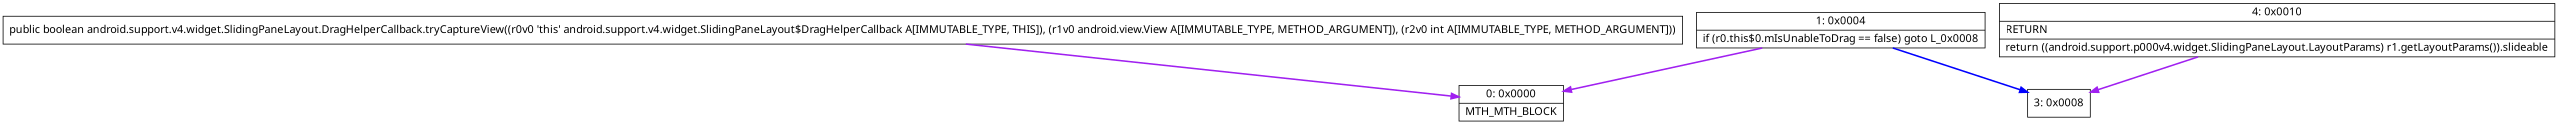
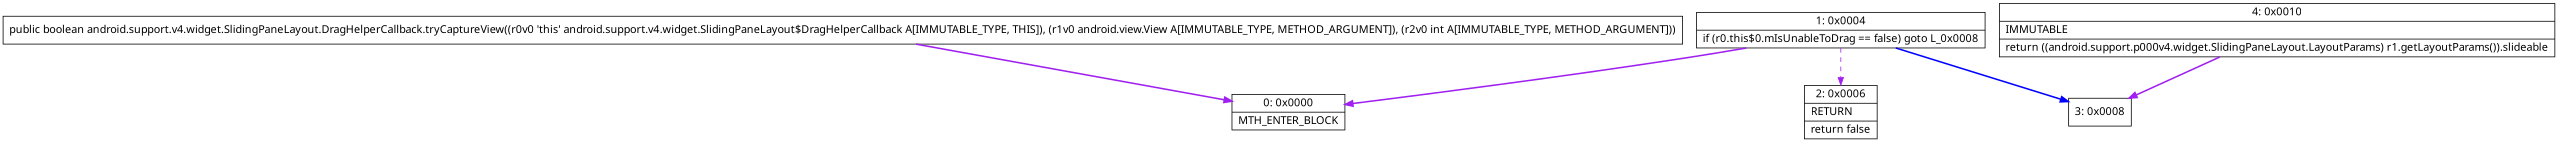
(2027, 30) -> (2037, 30)
(1511, 112) -> (1288, 121)
none -> (1841, 112)
